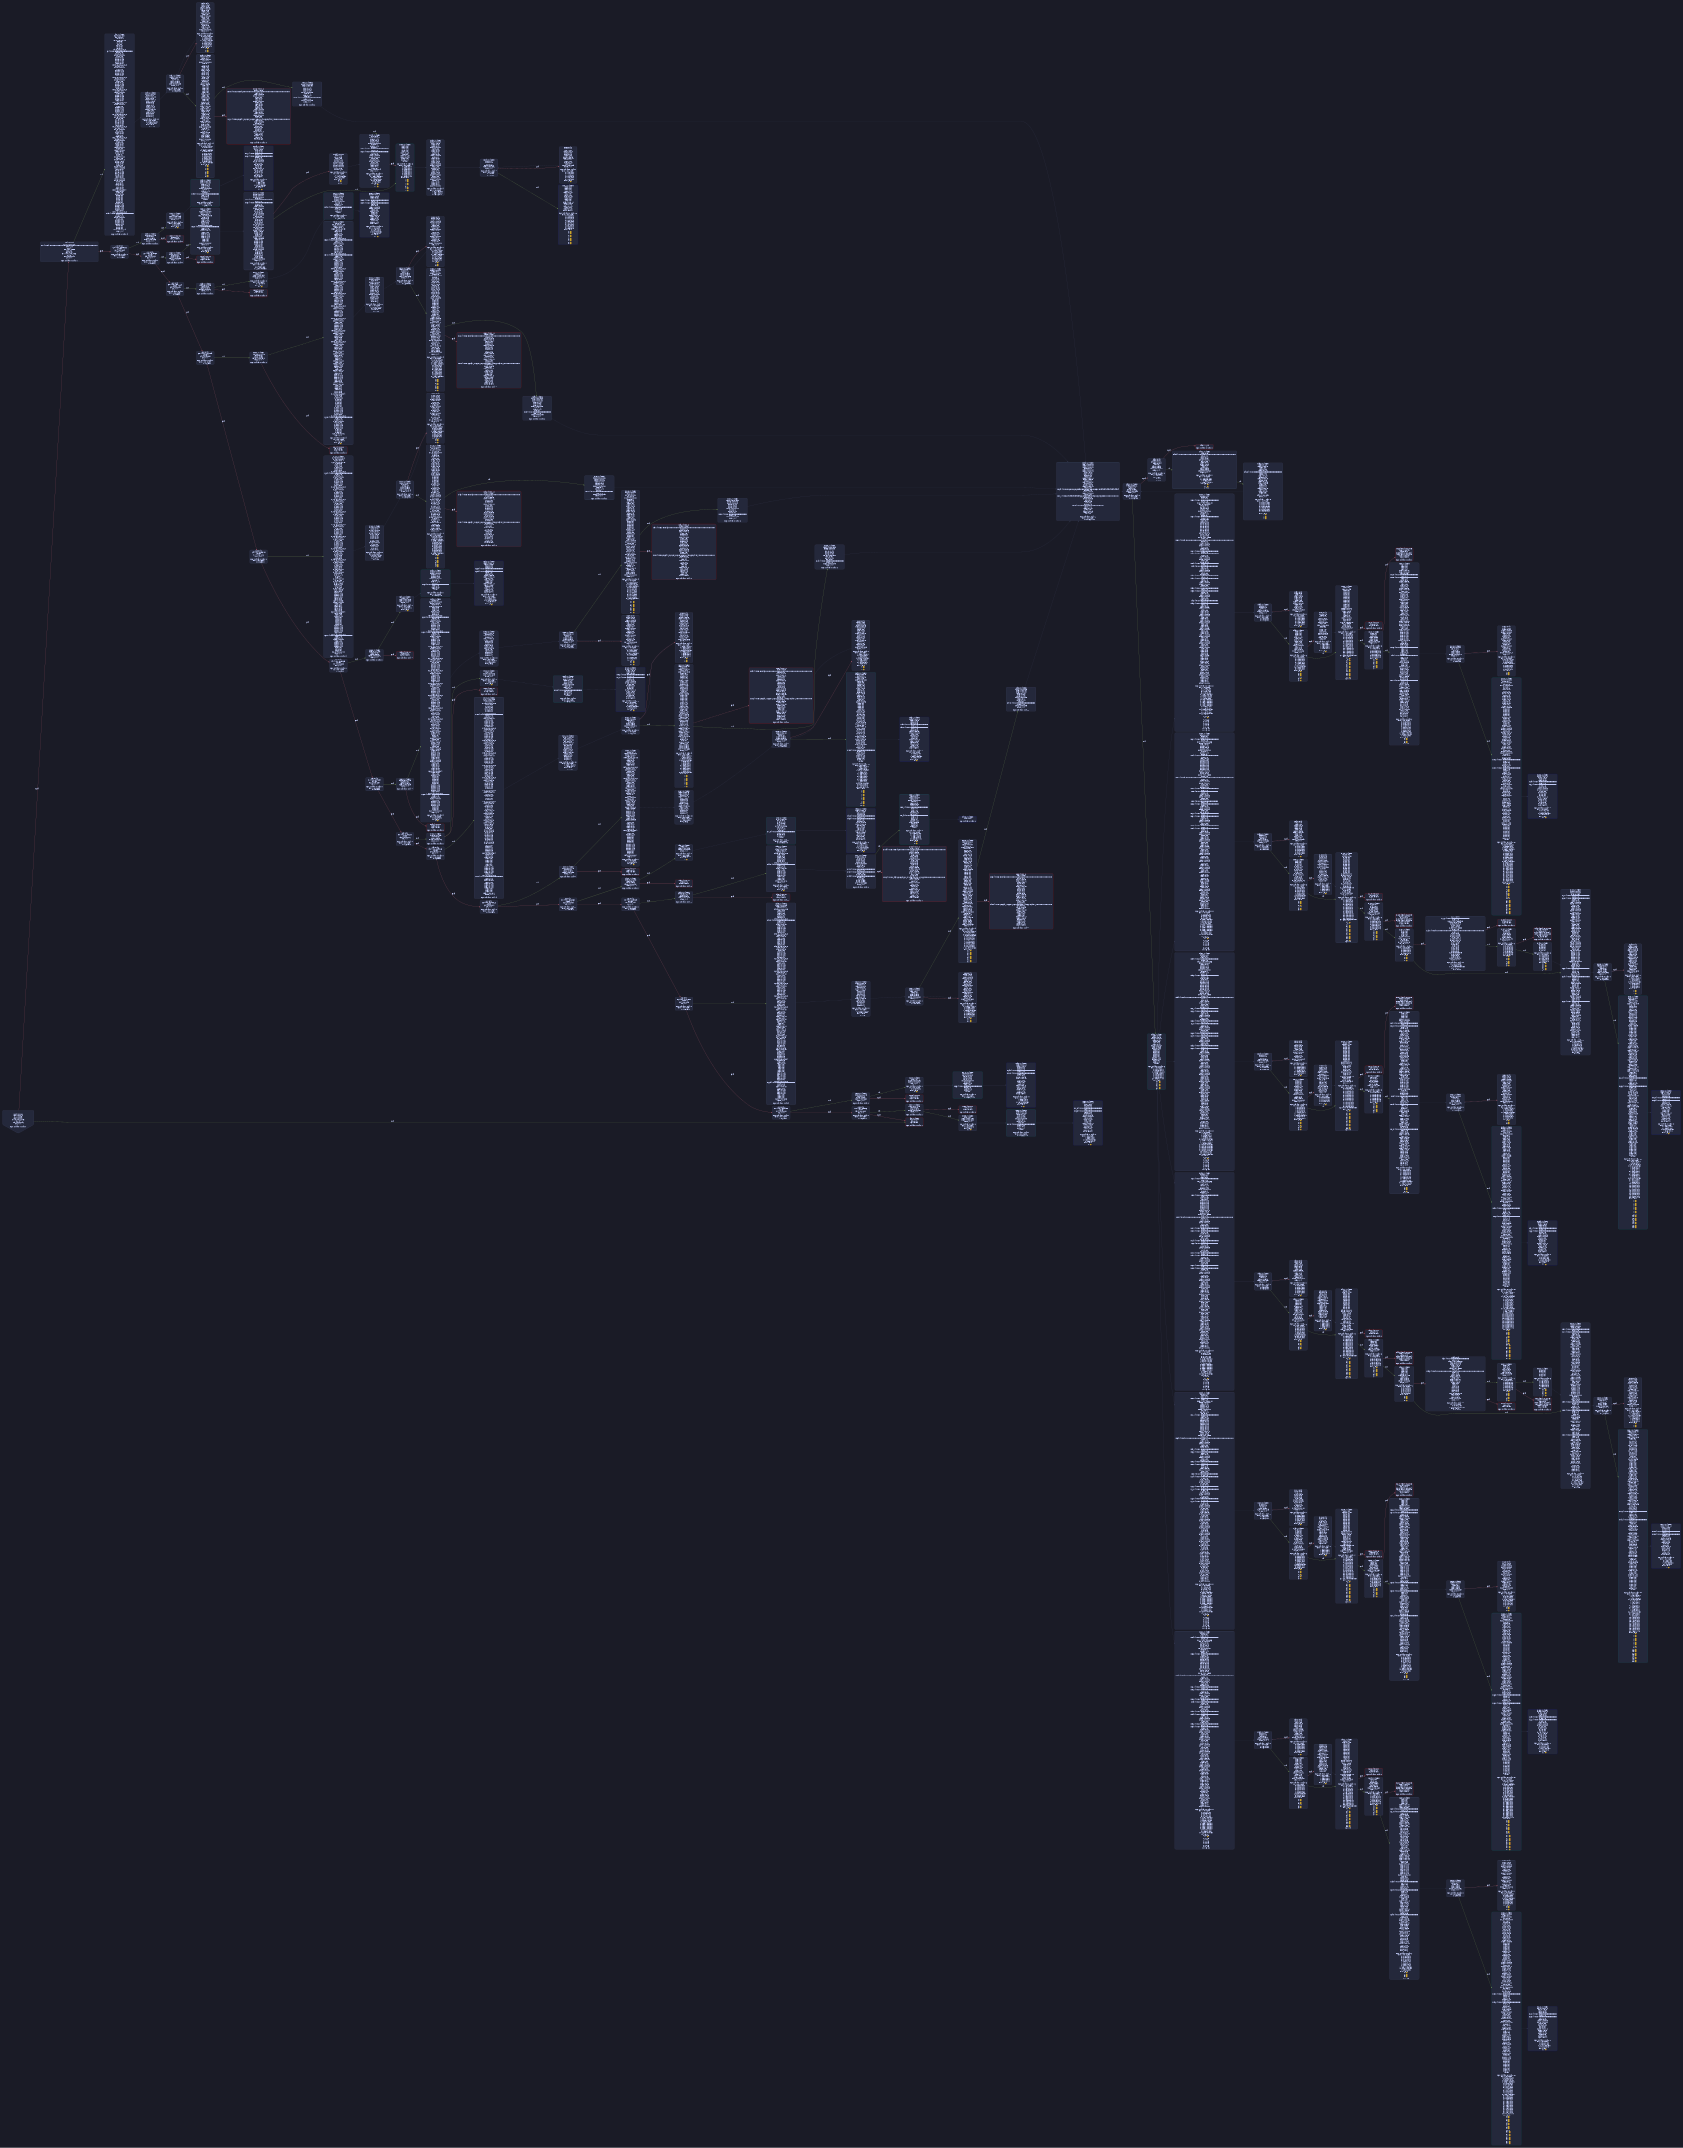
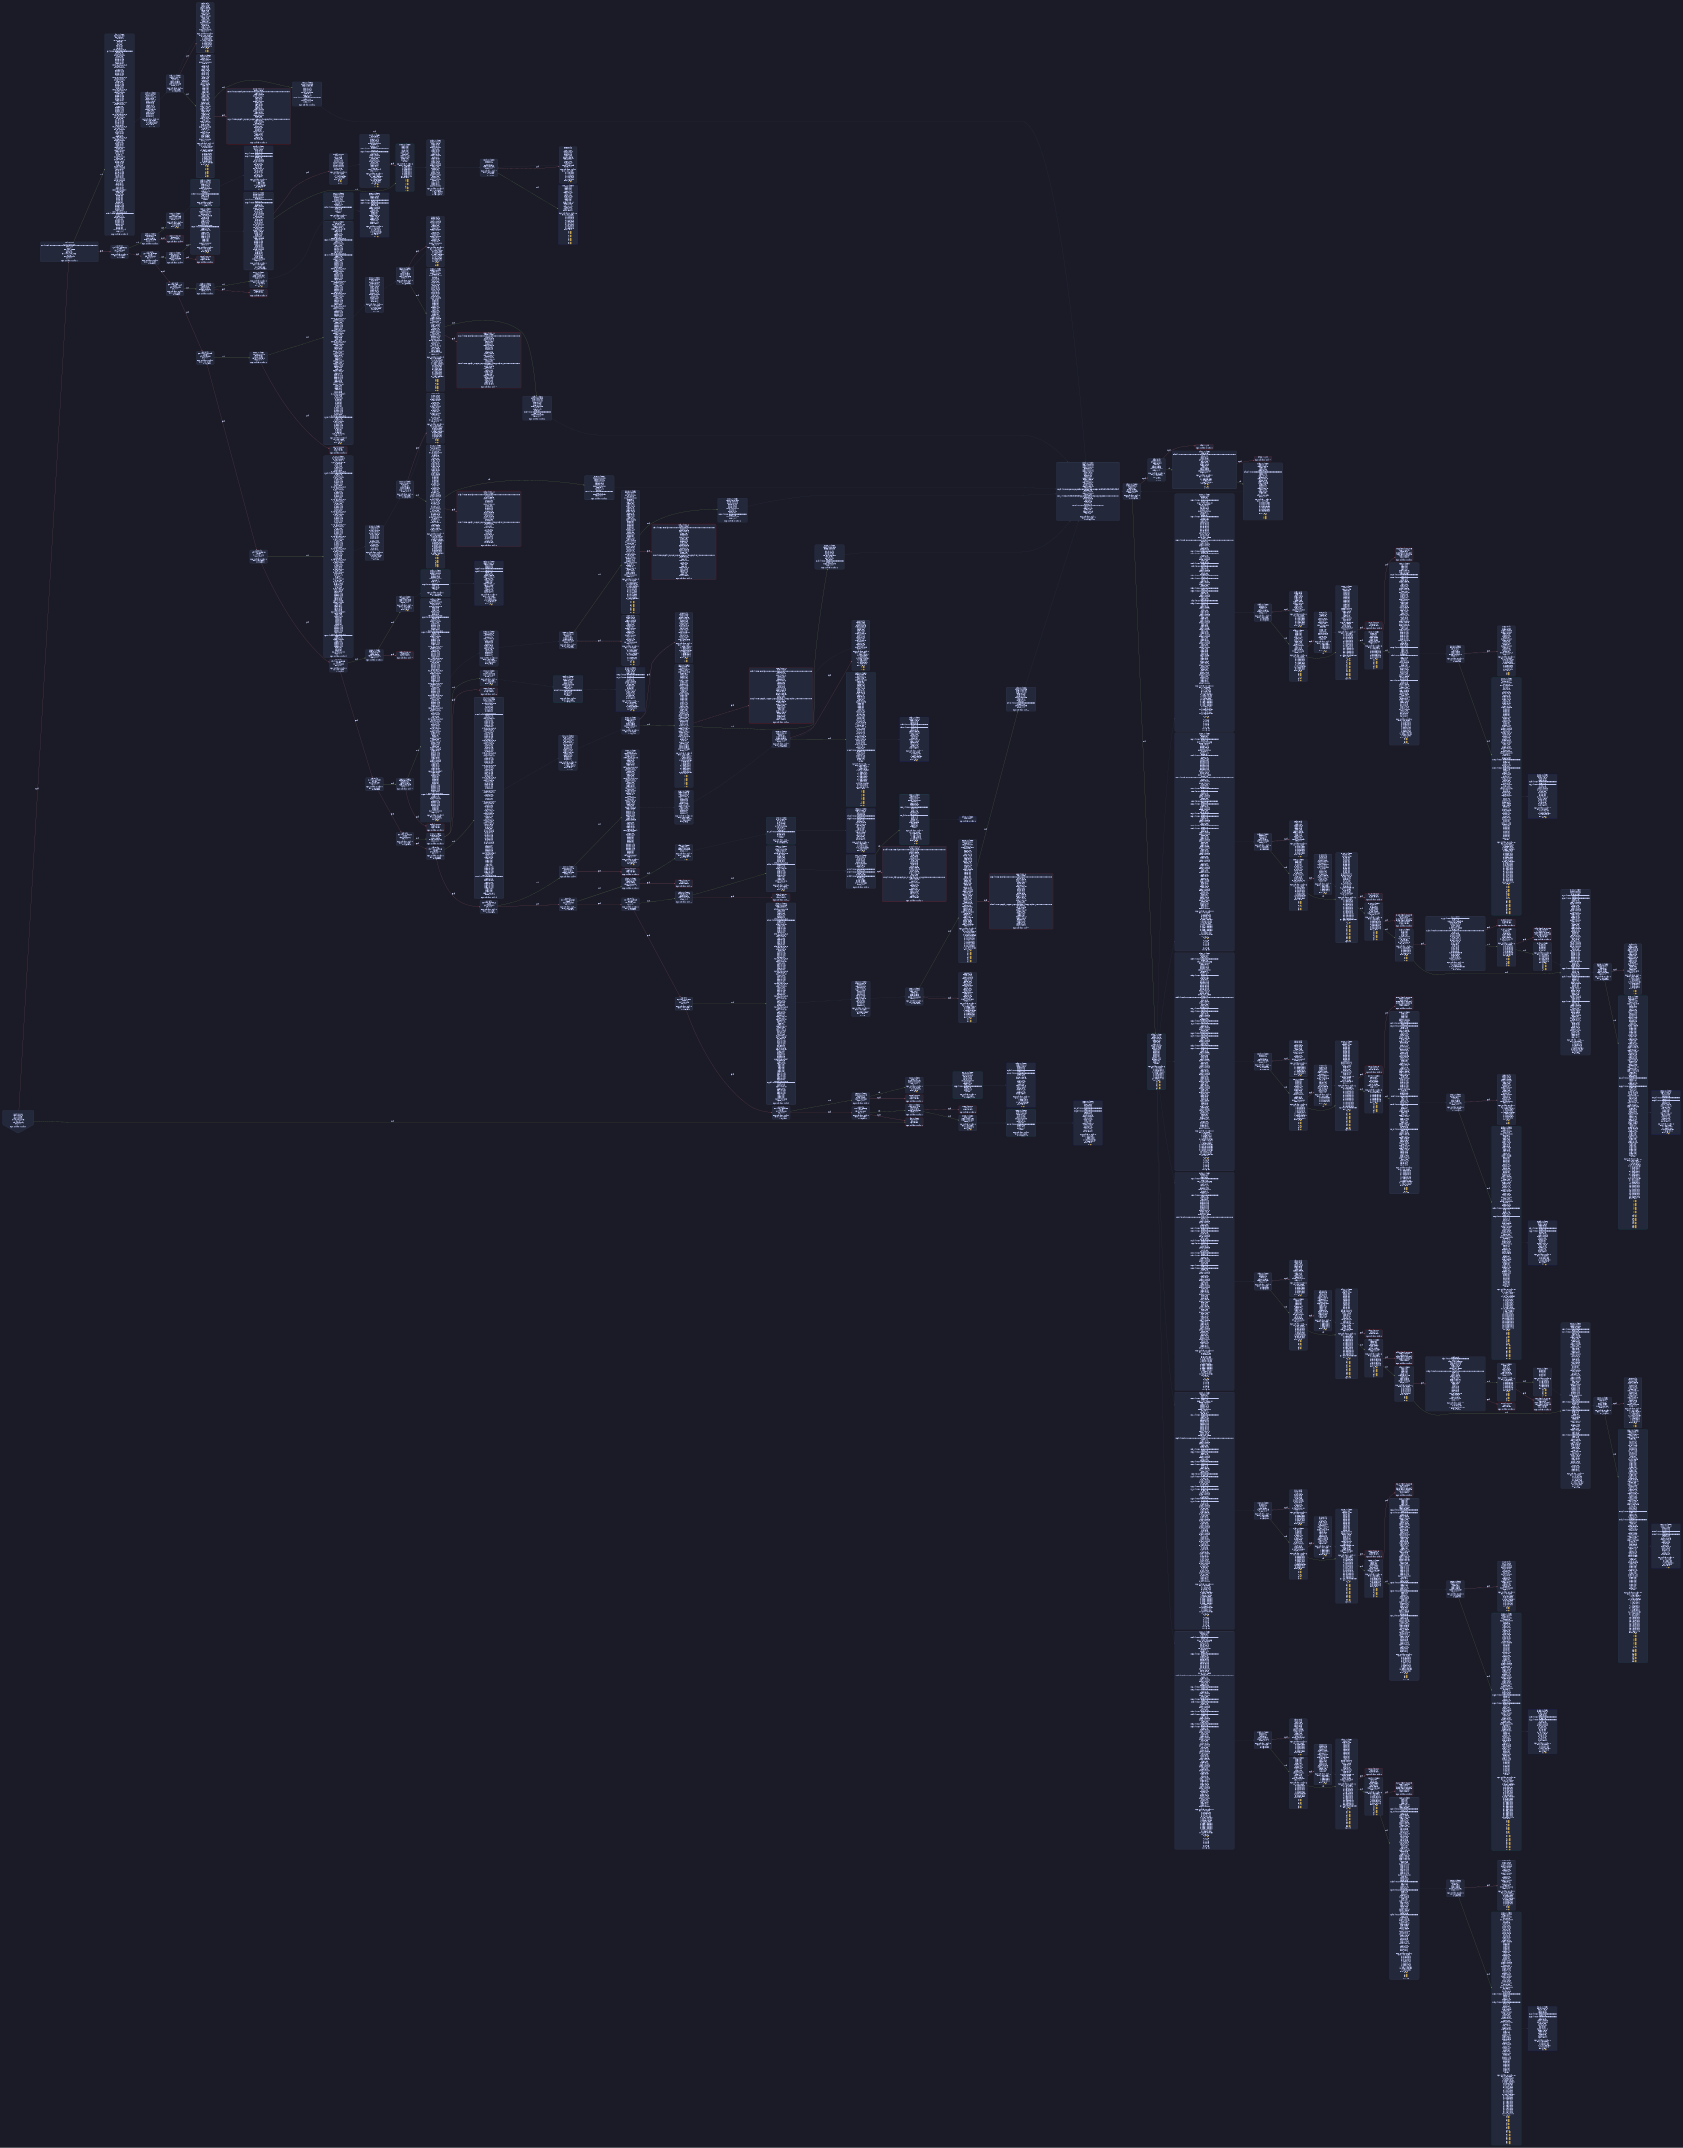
none -> (1263, 459)
